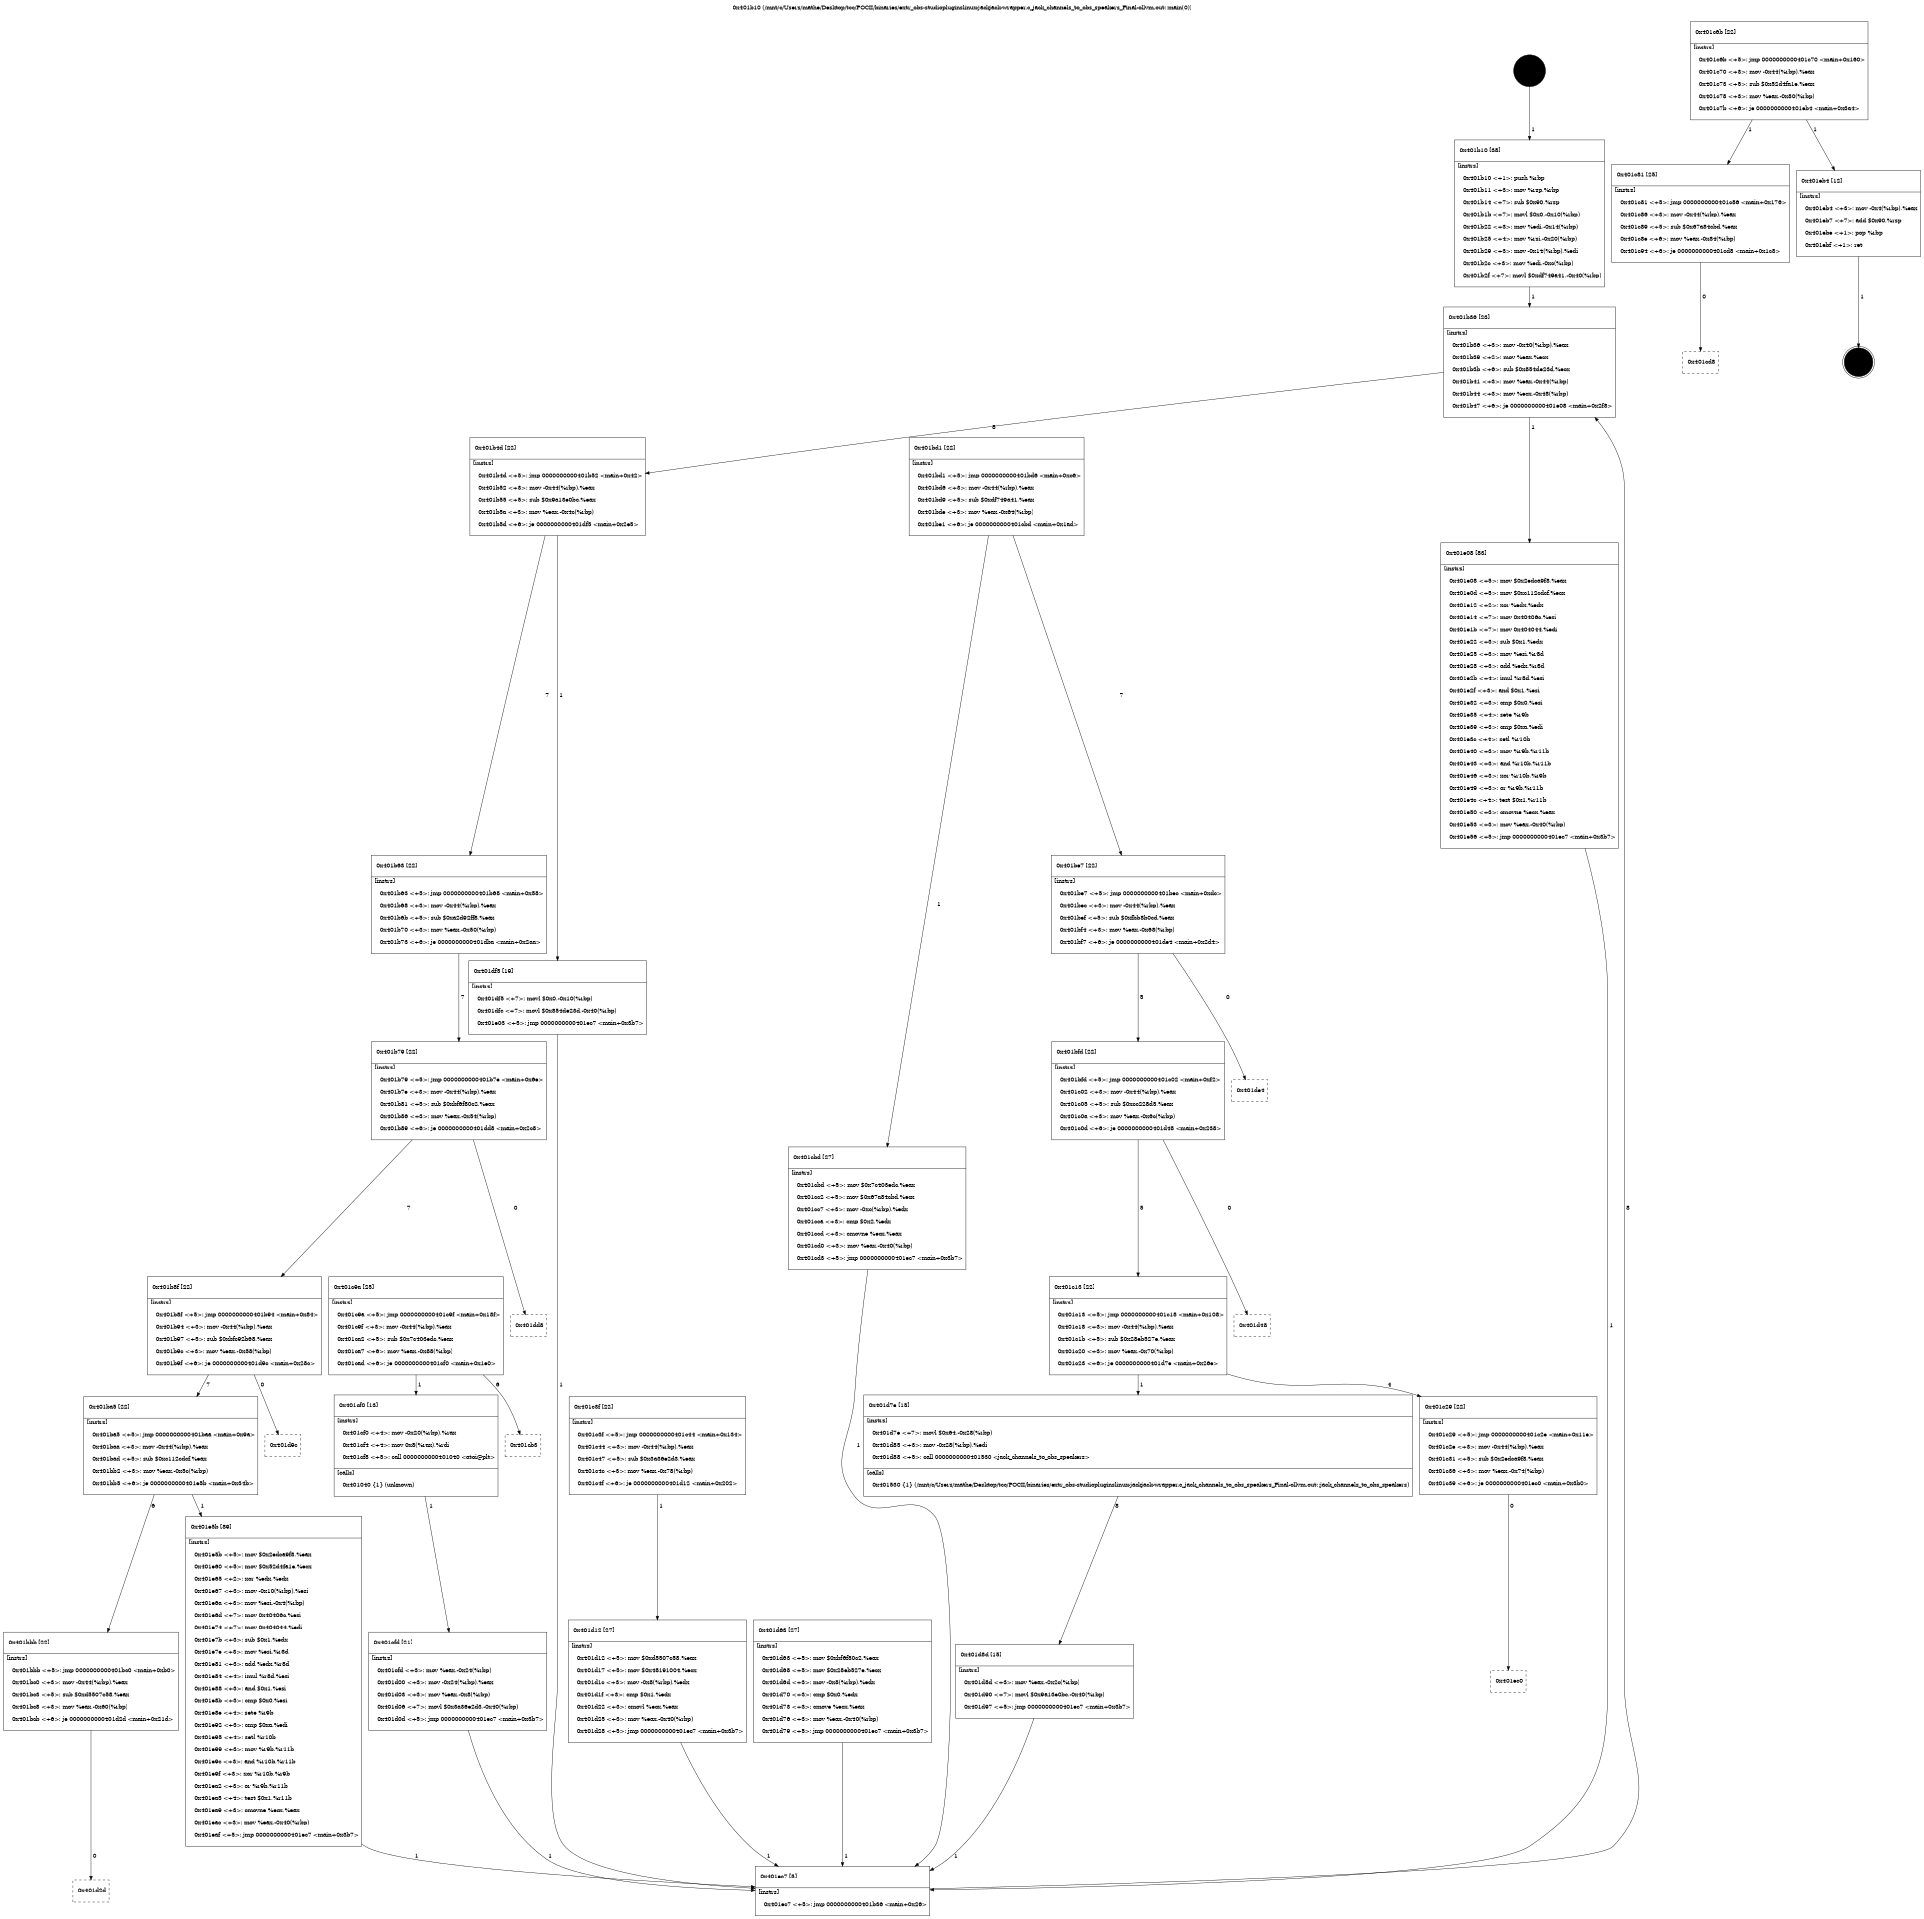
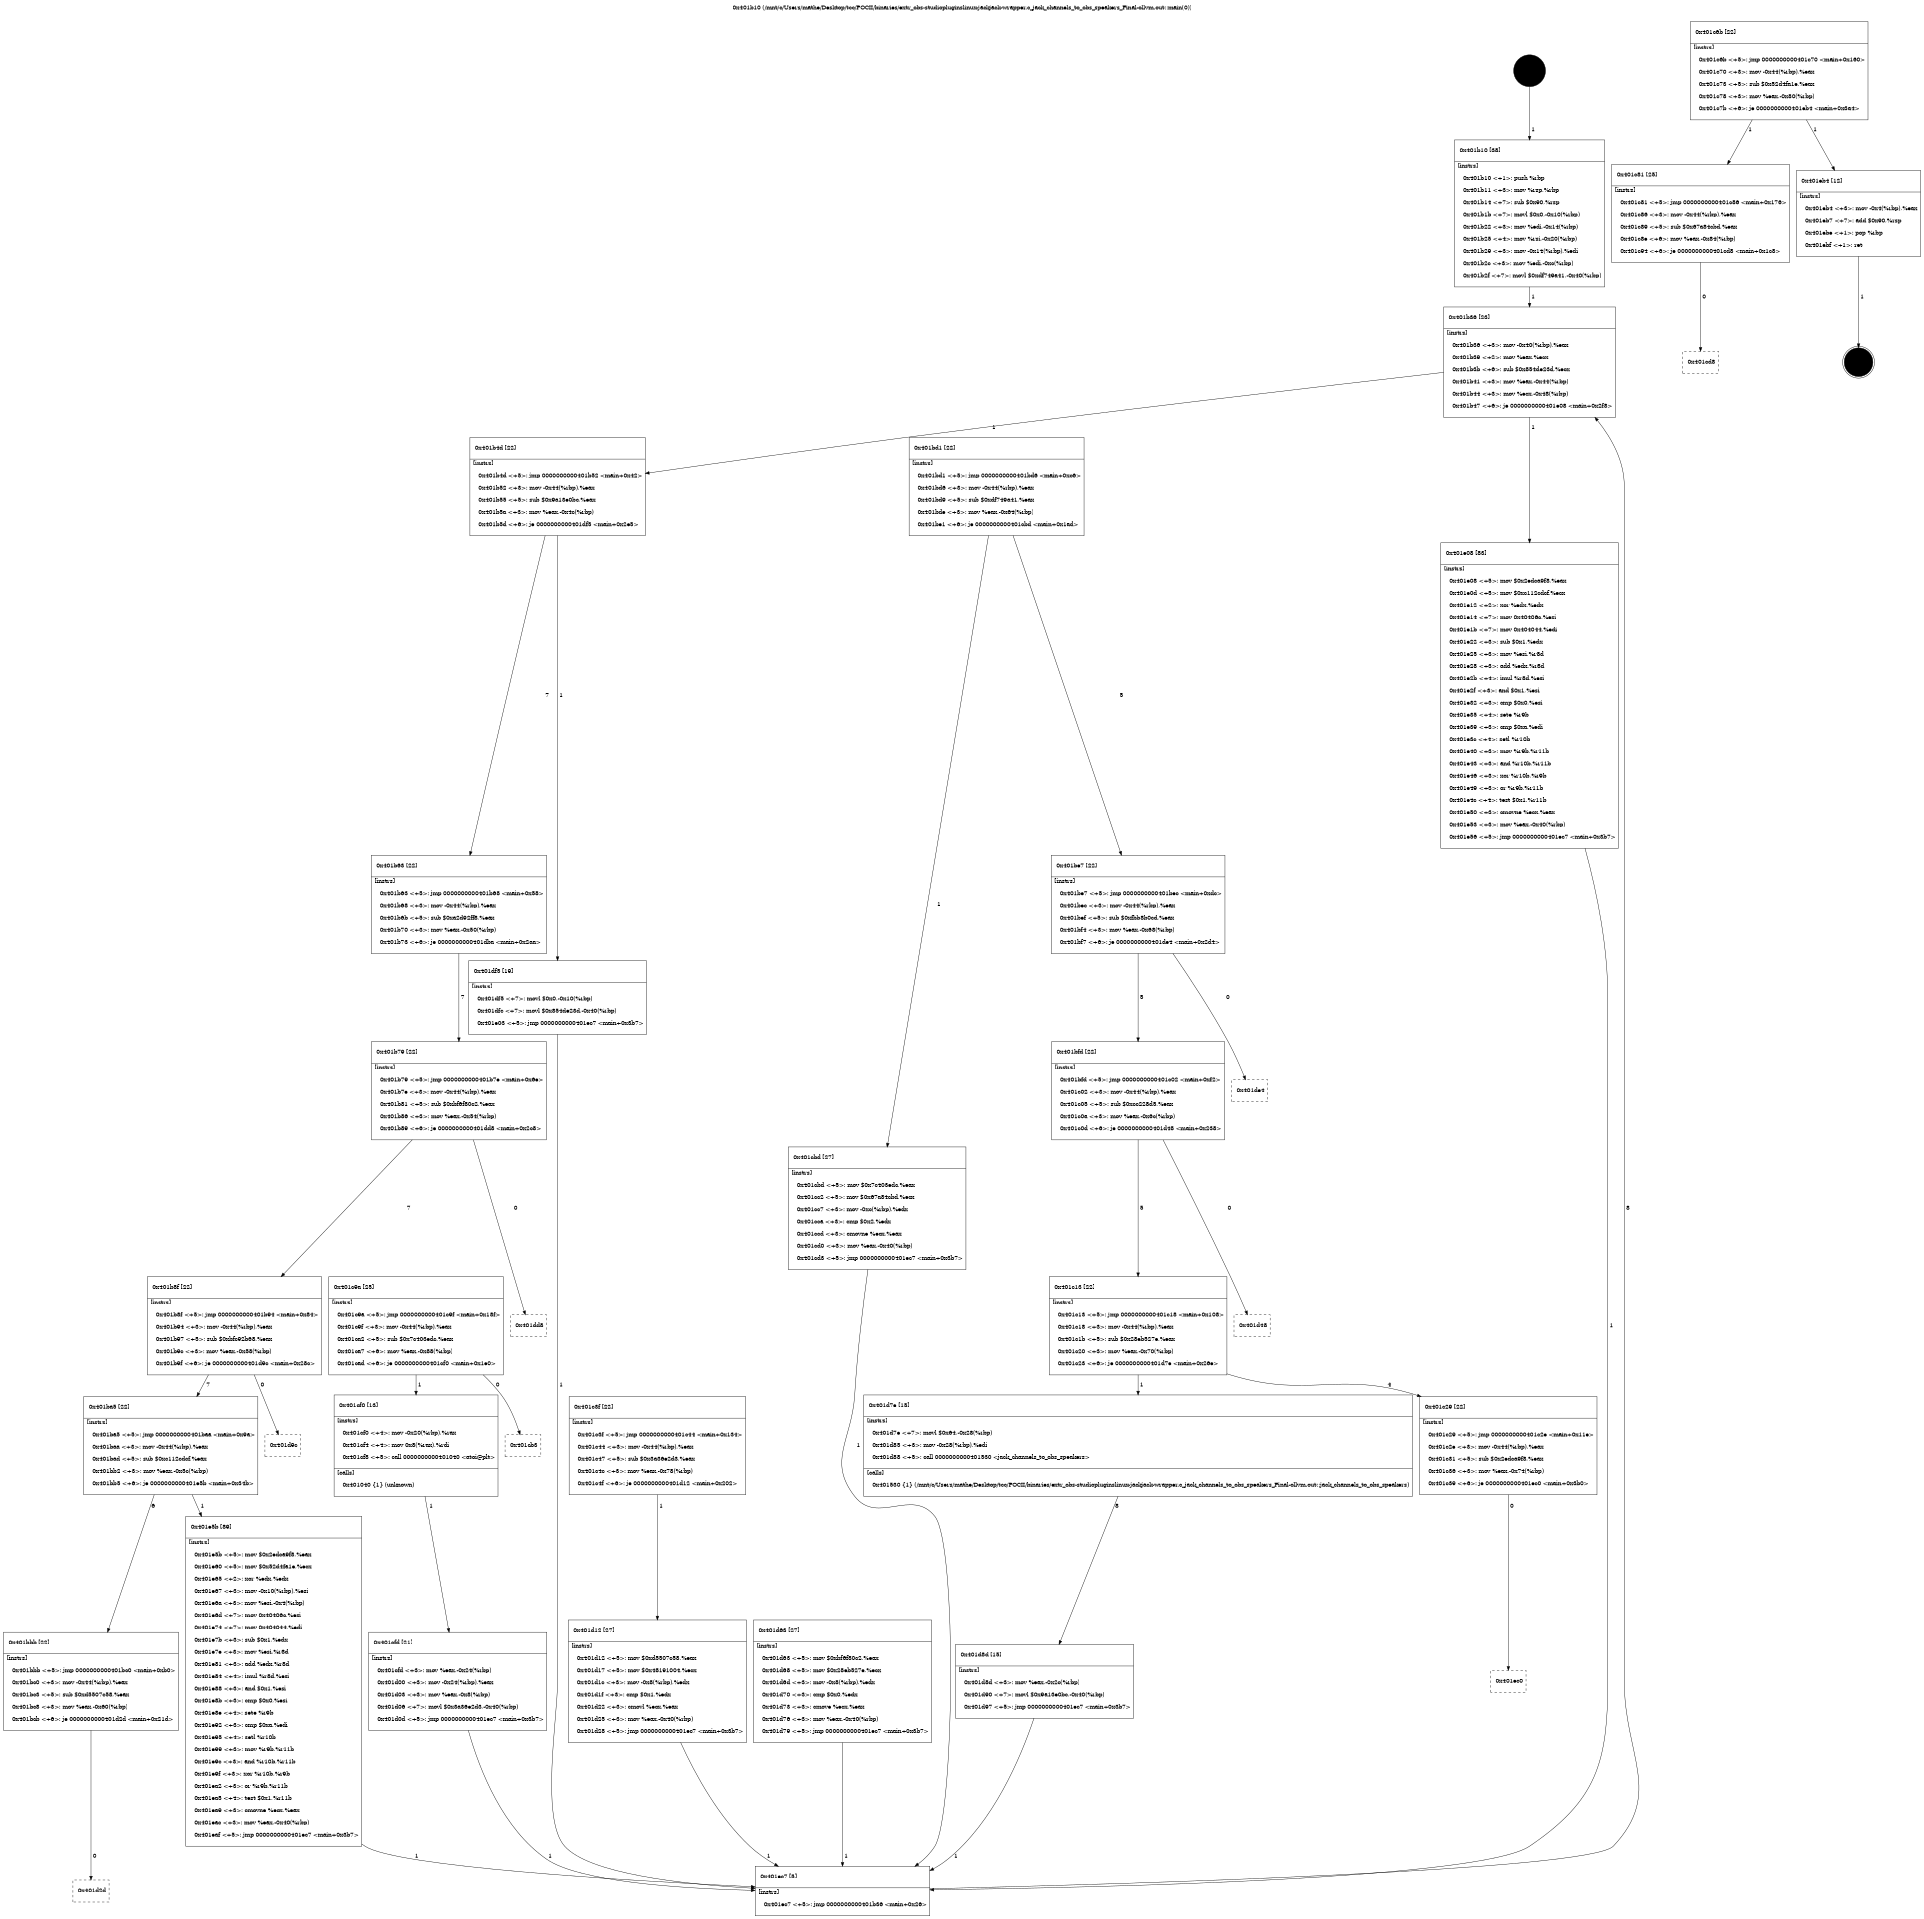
(993, 427) -> (993, 427)
(1120, 696) -> (1120, 696)
(497, 1385) -> (497, 1385)
